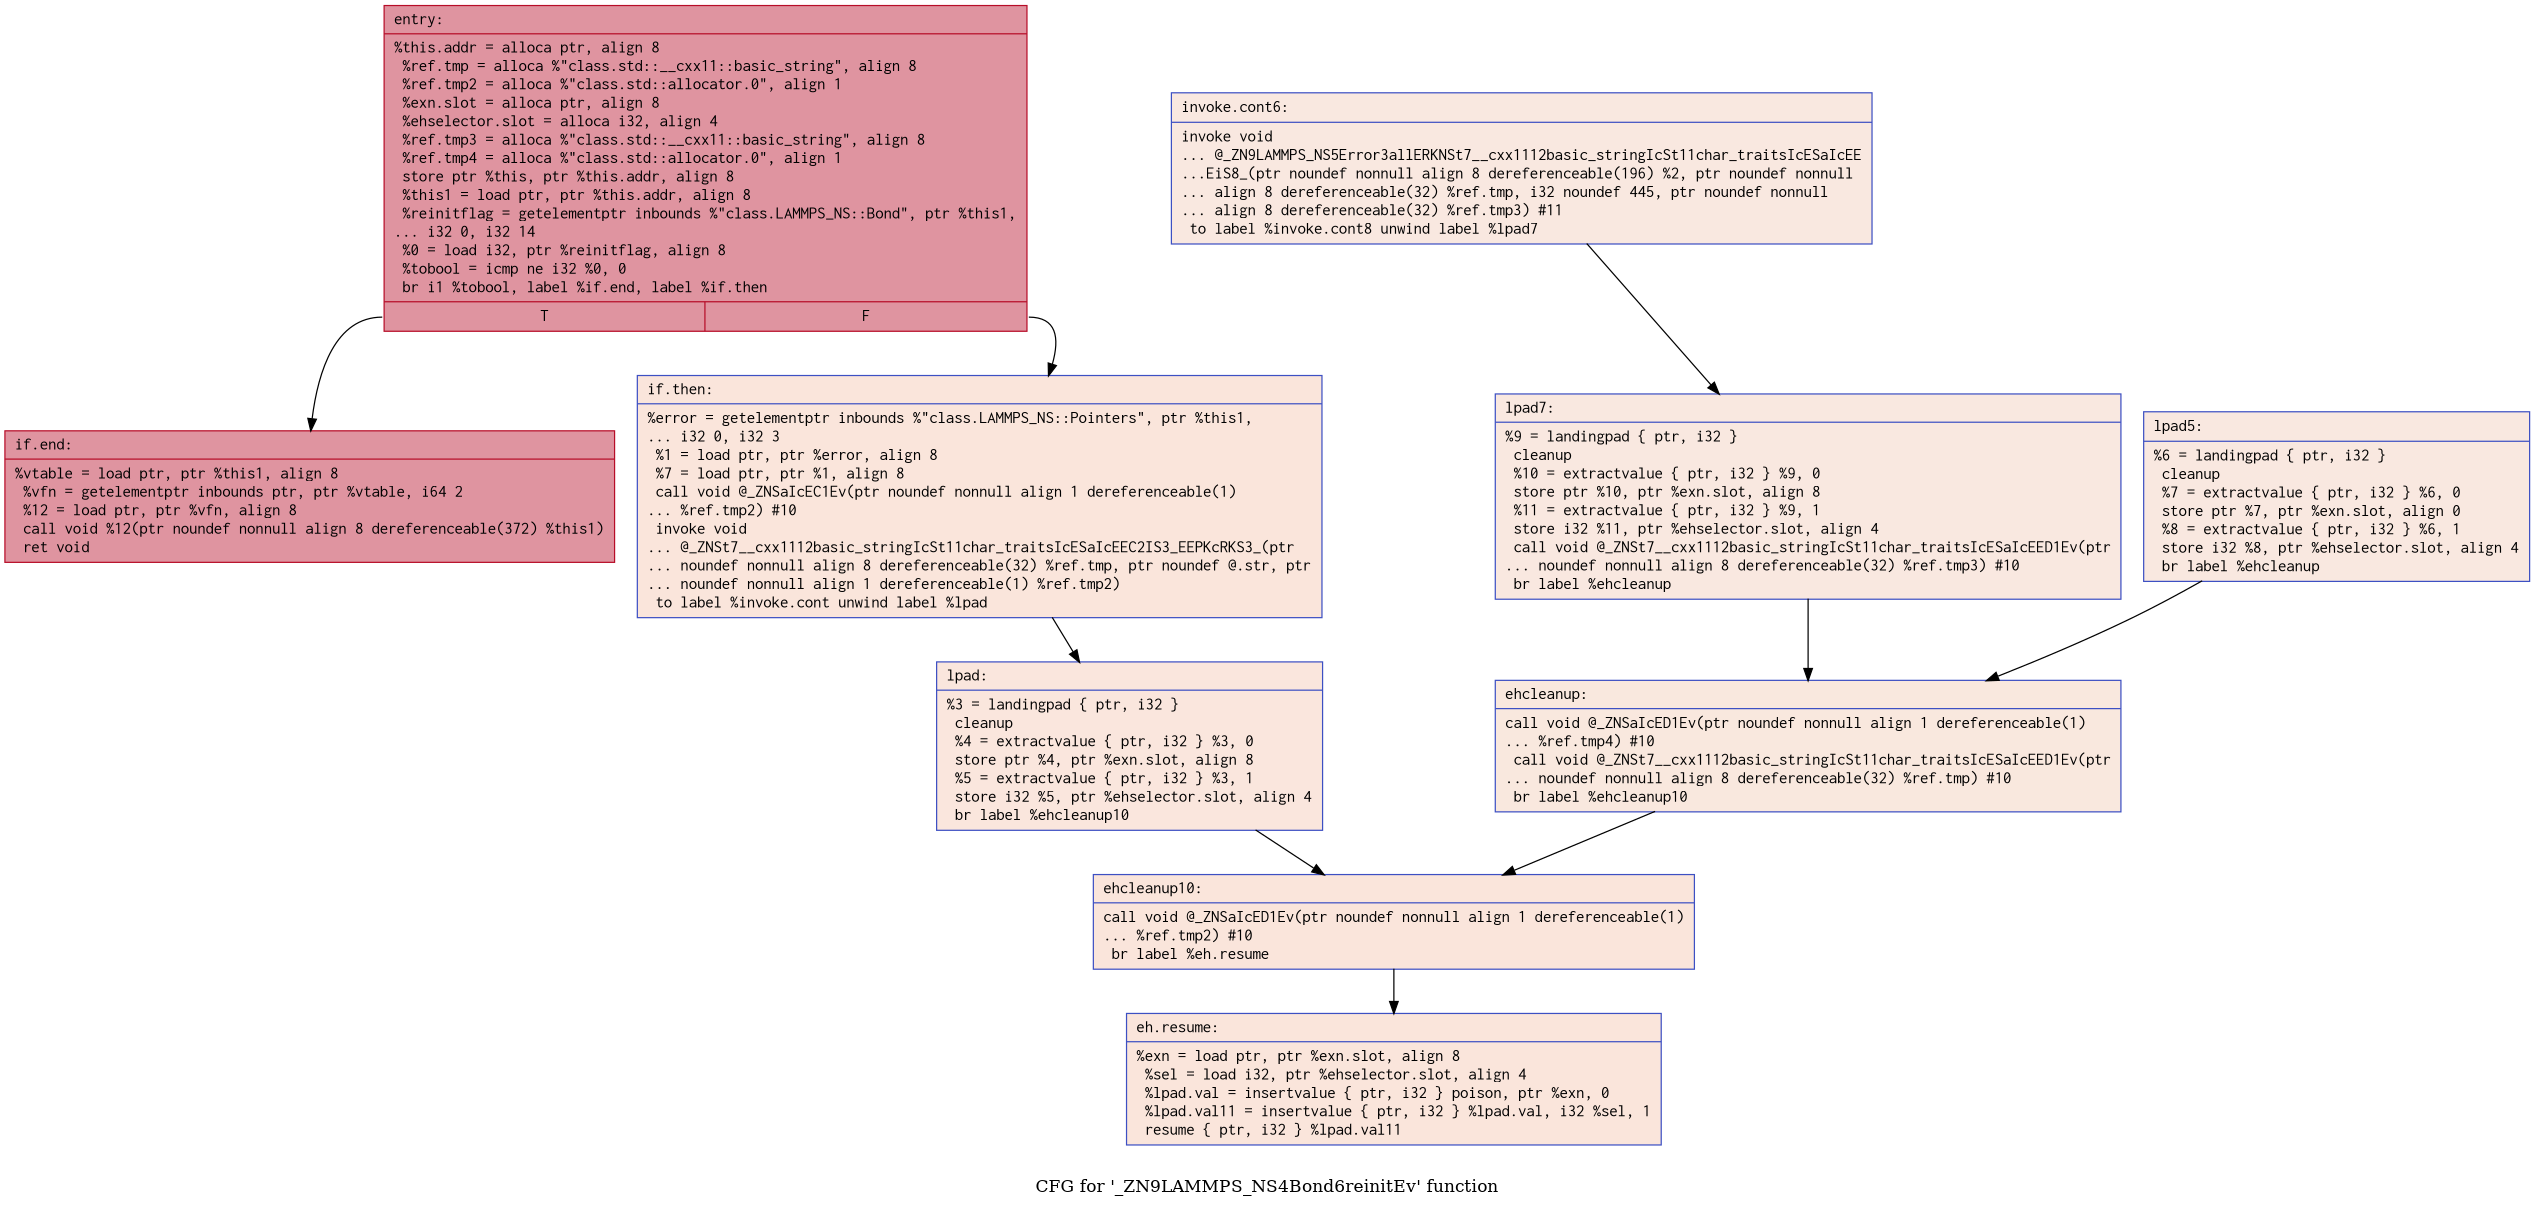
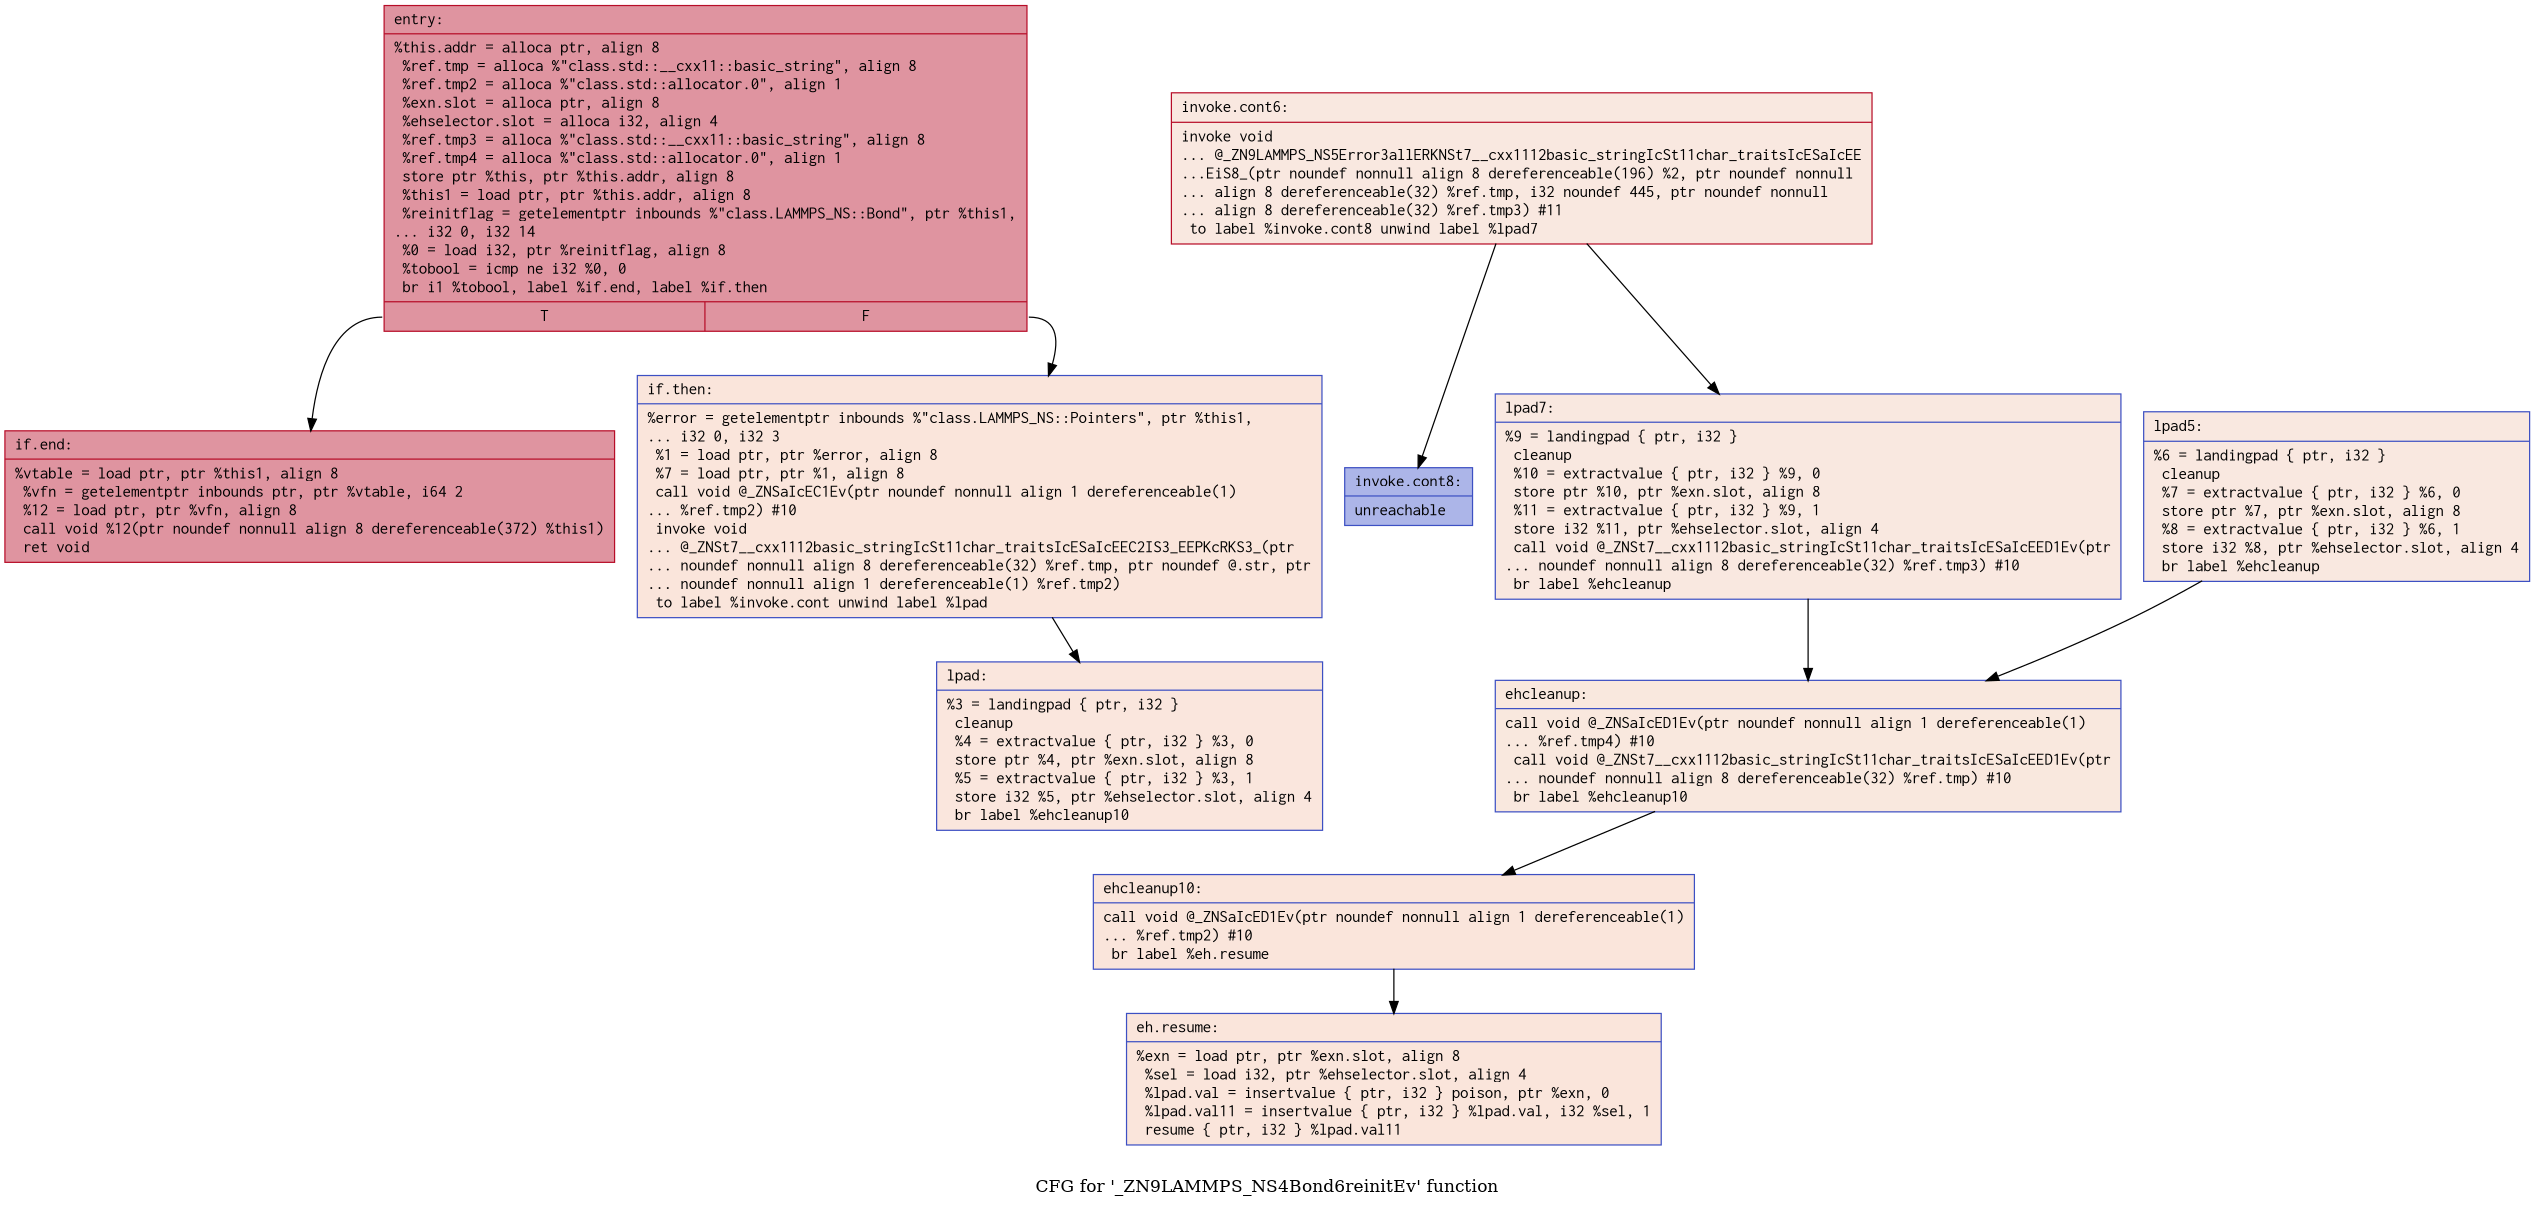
(1522, 168) -> (1522, 168)
none -> (1409, 497)
(2307, 511) -> (2307, 511)
(1285, 849) -> none
